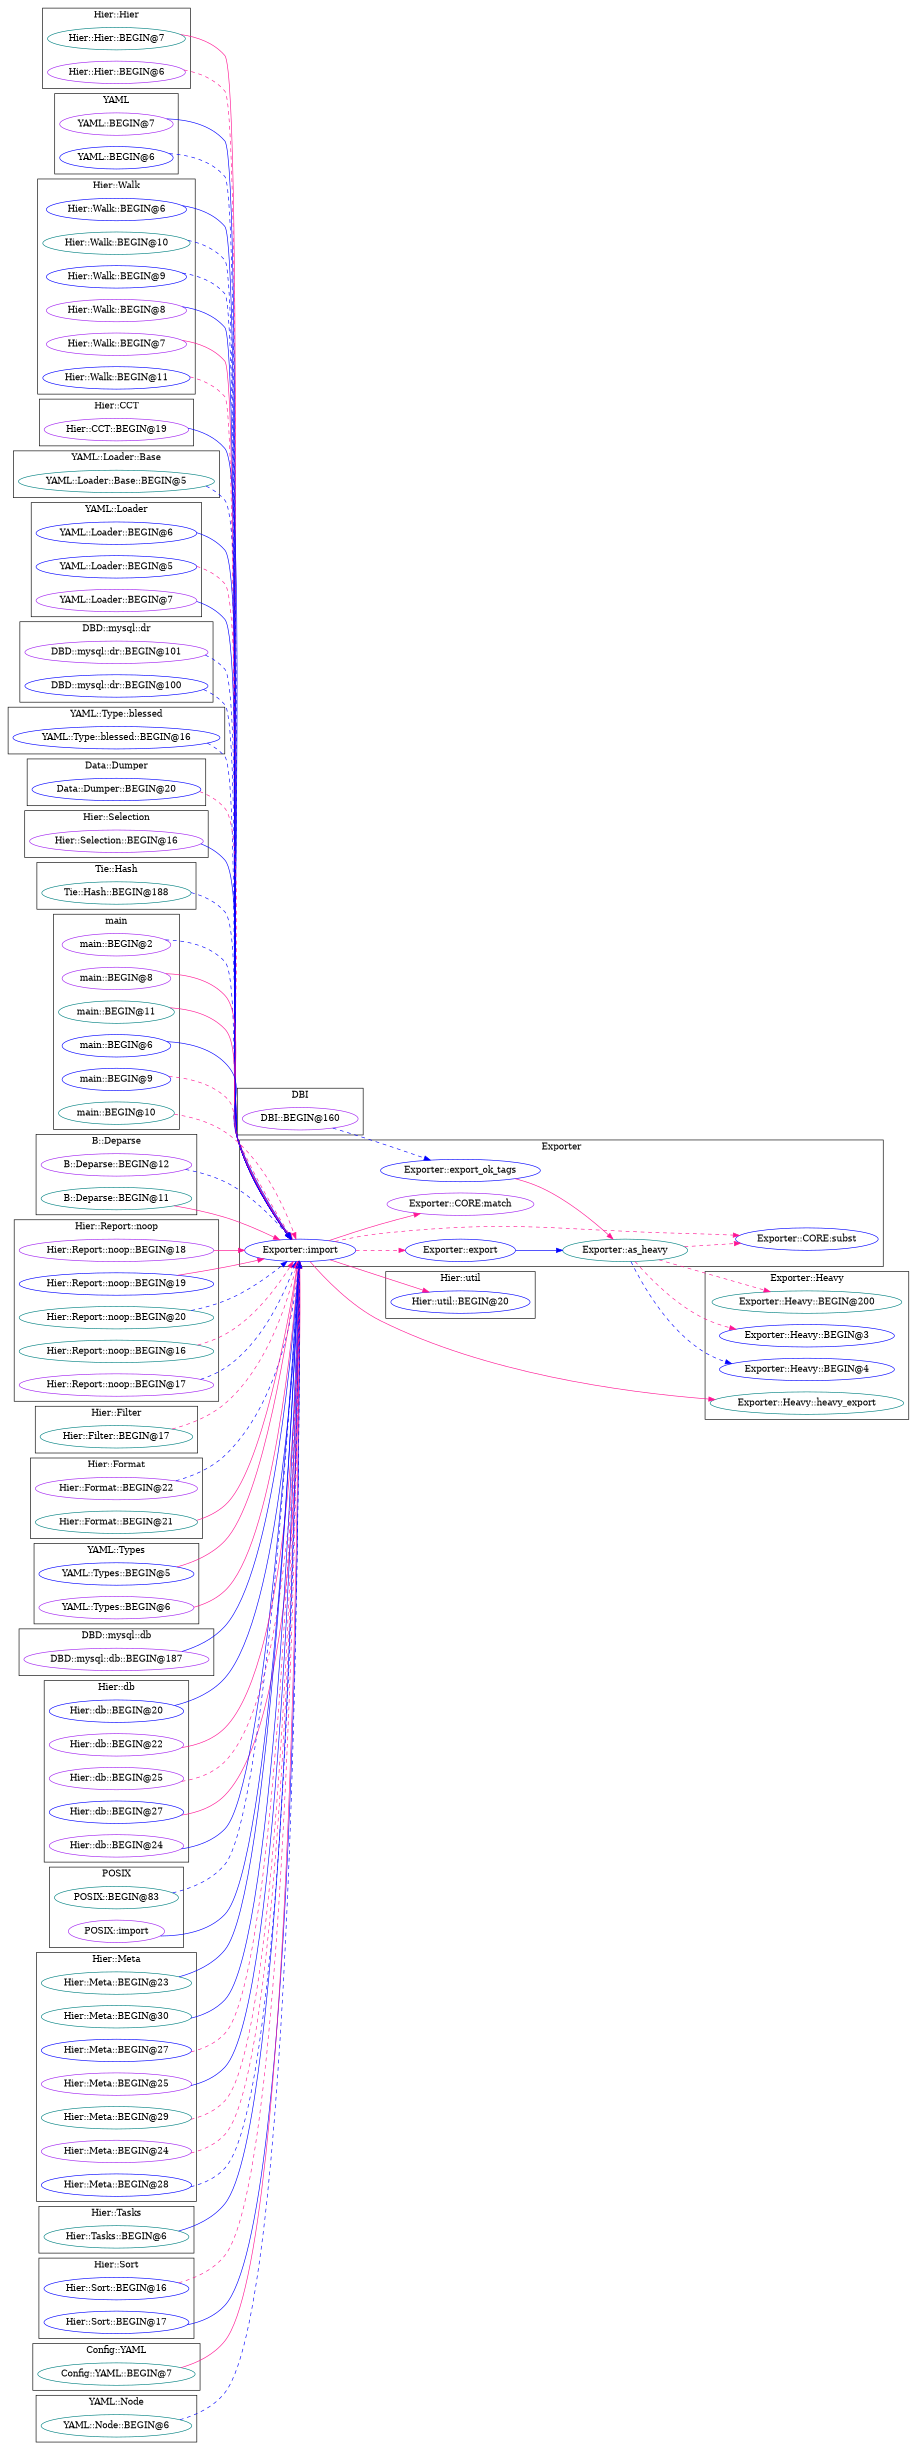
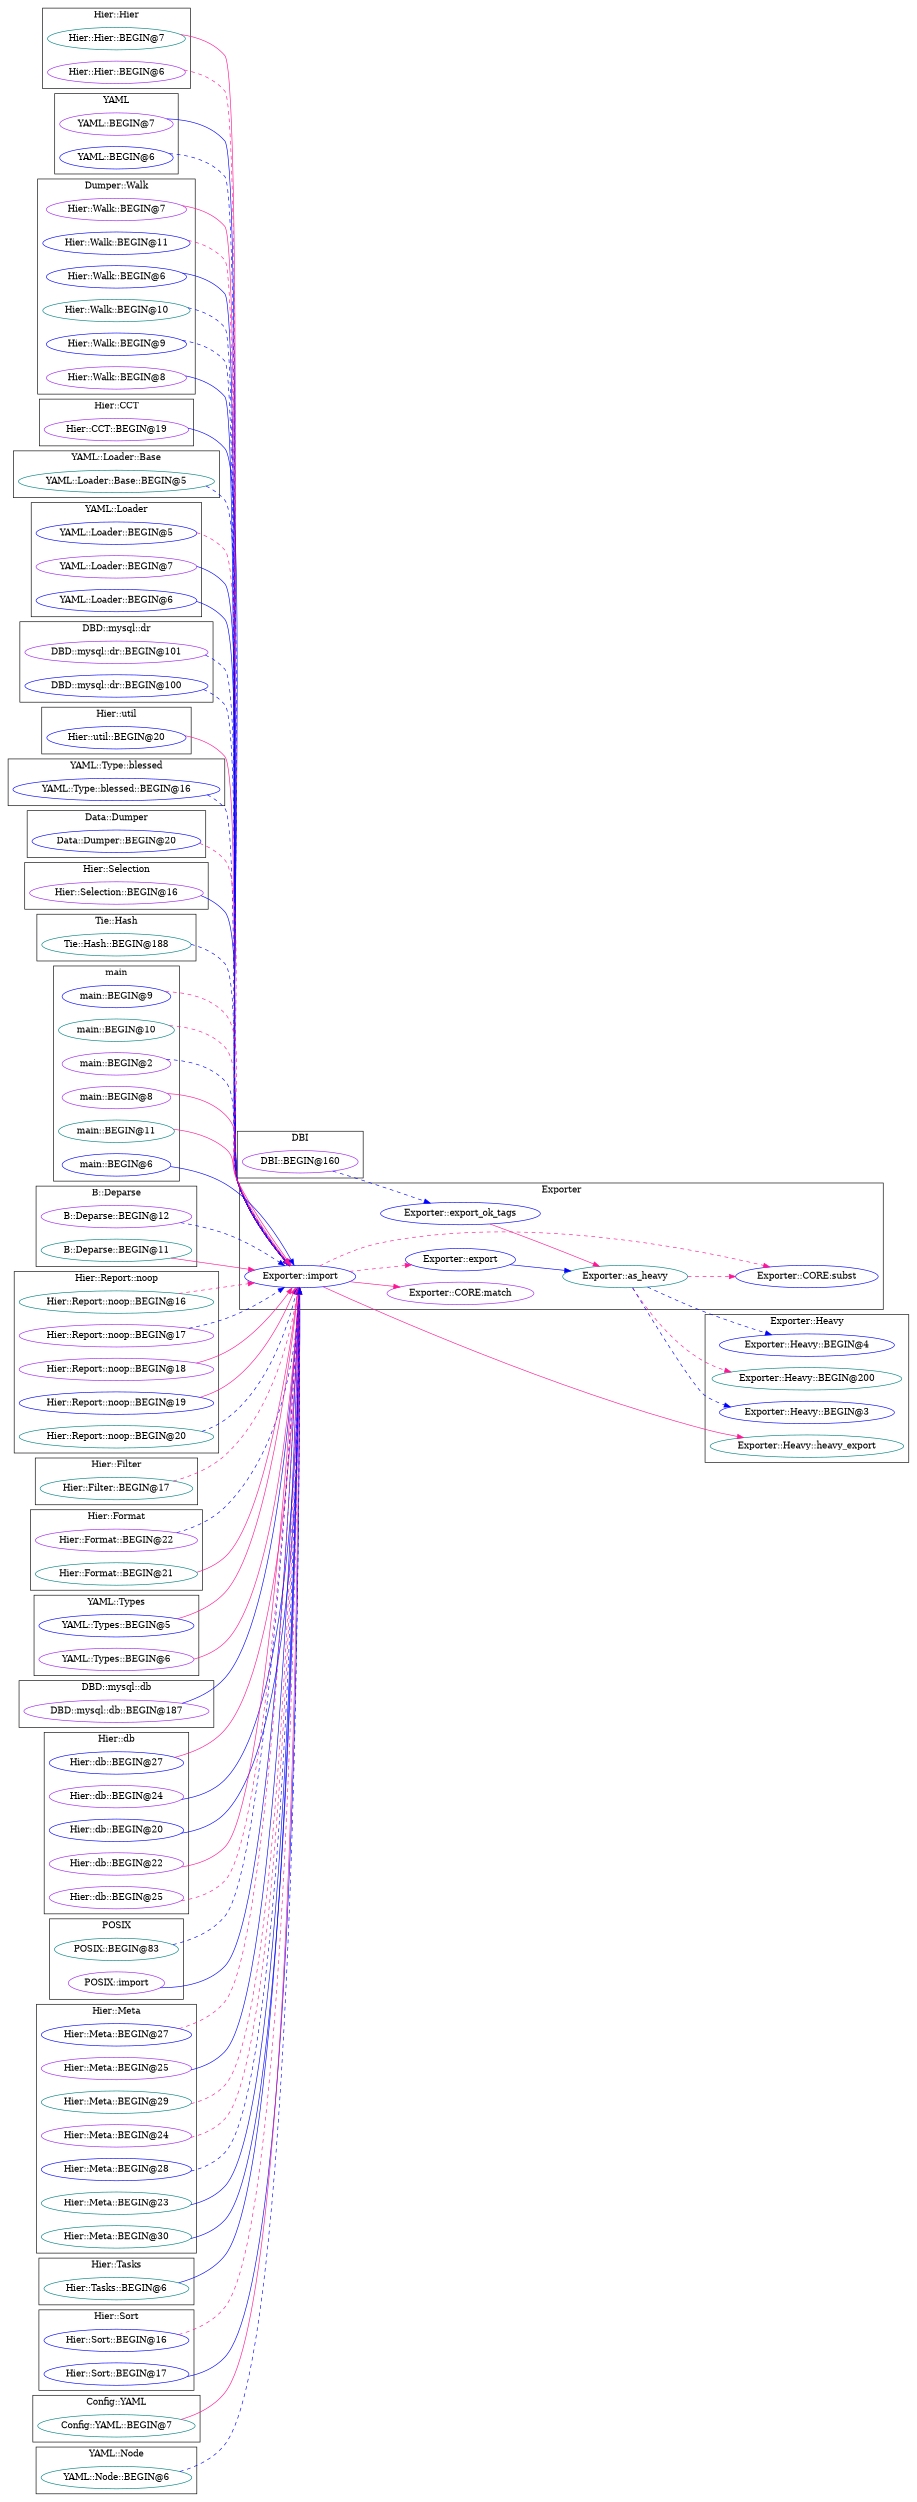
(116, 186) -> (116, 186)
(376, 1275) -> (234, 992)
(678, 1302) -> (673, 1352)
